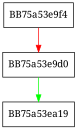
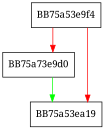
none -> (88, 61)
(39, 65) -> (39, 65)
